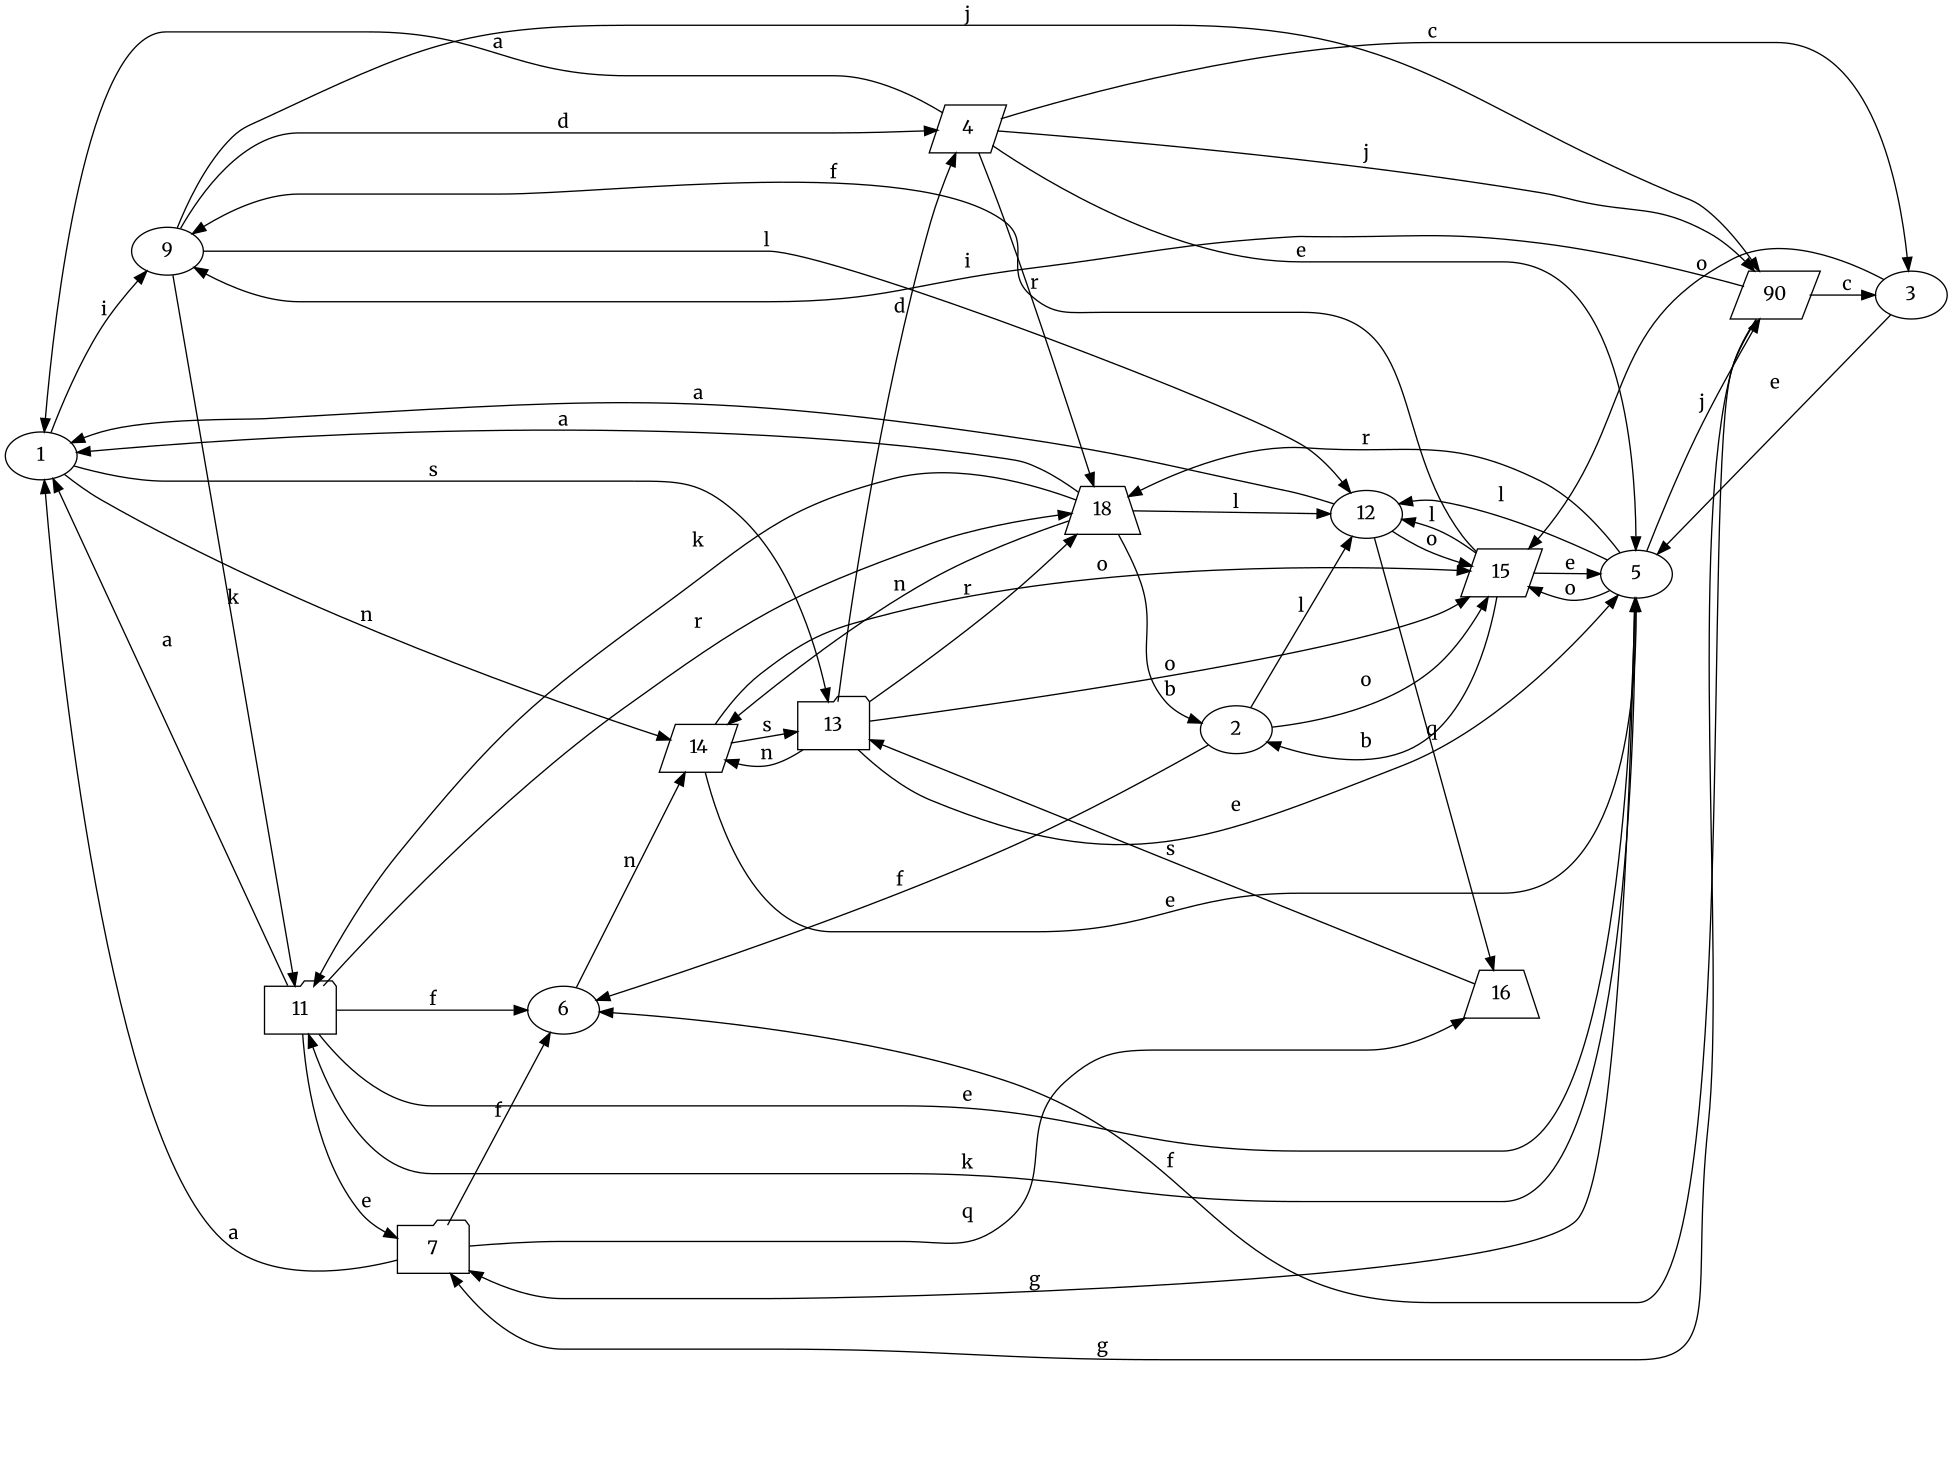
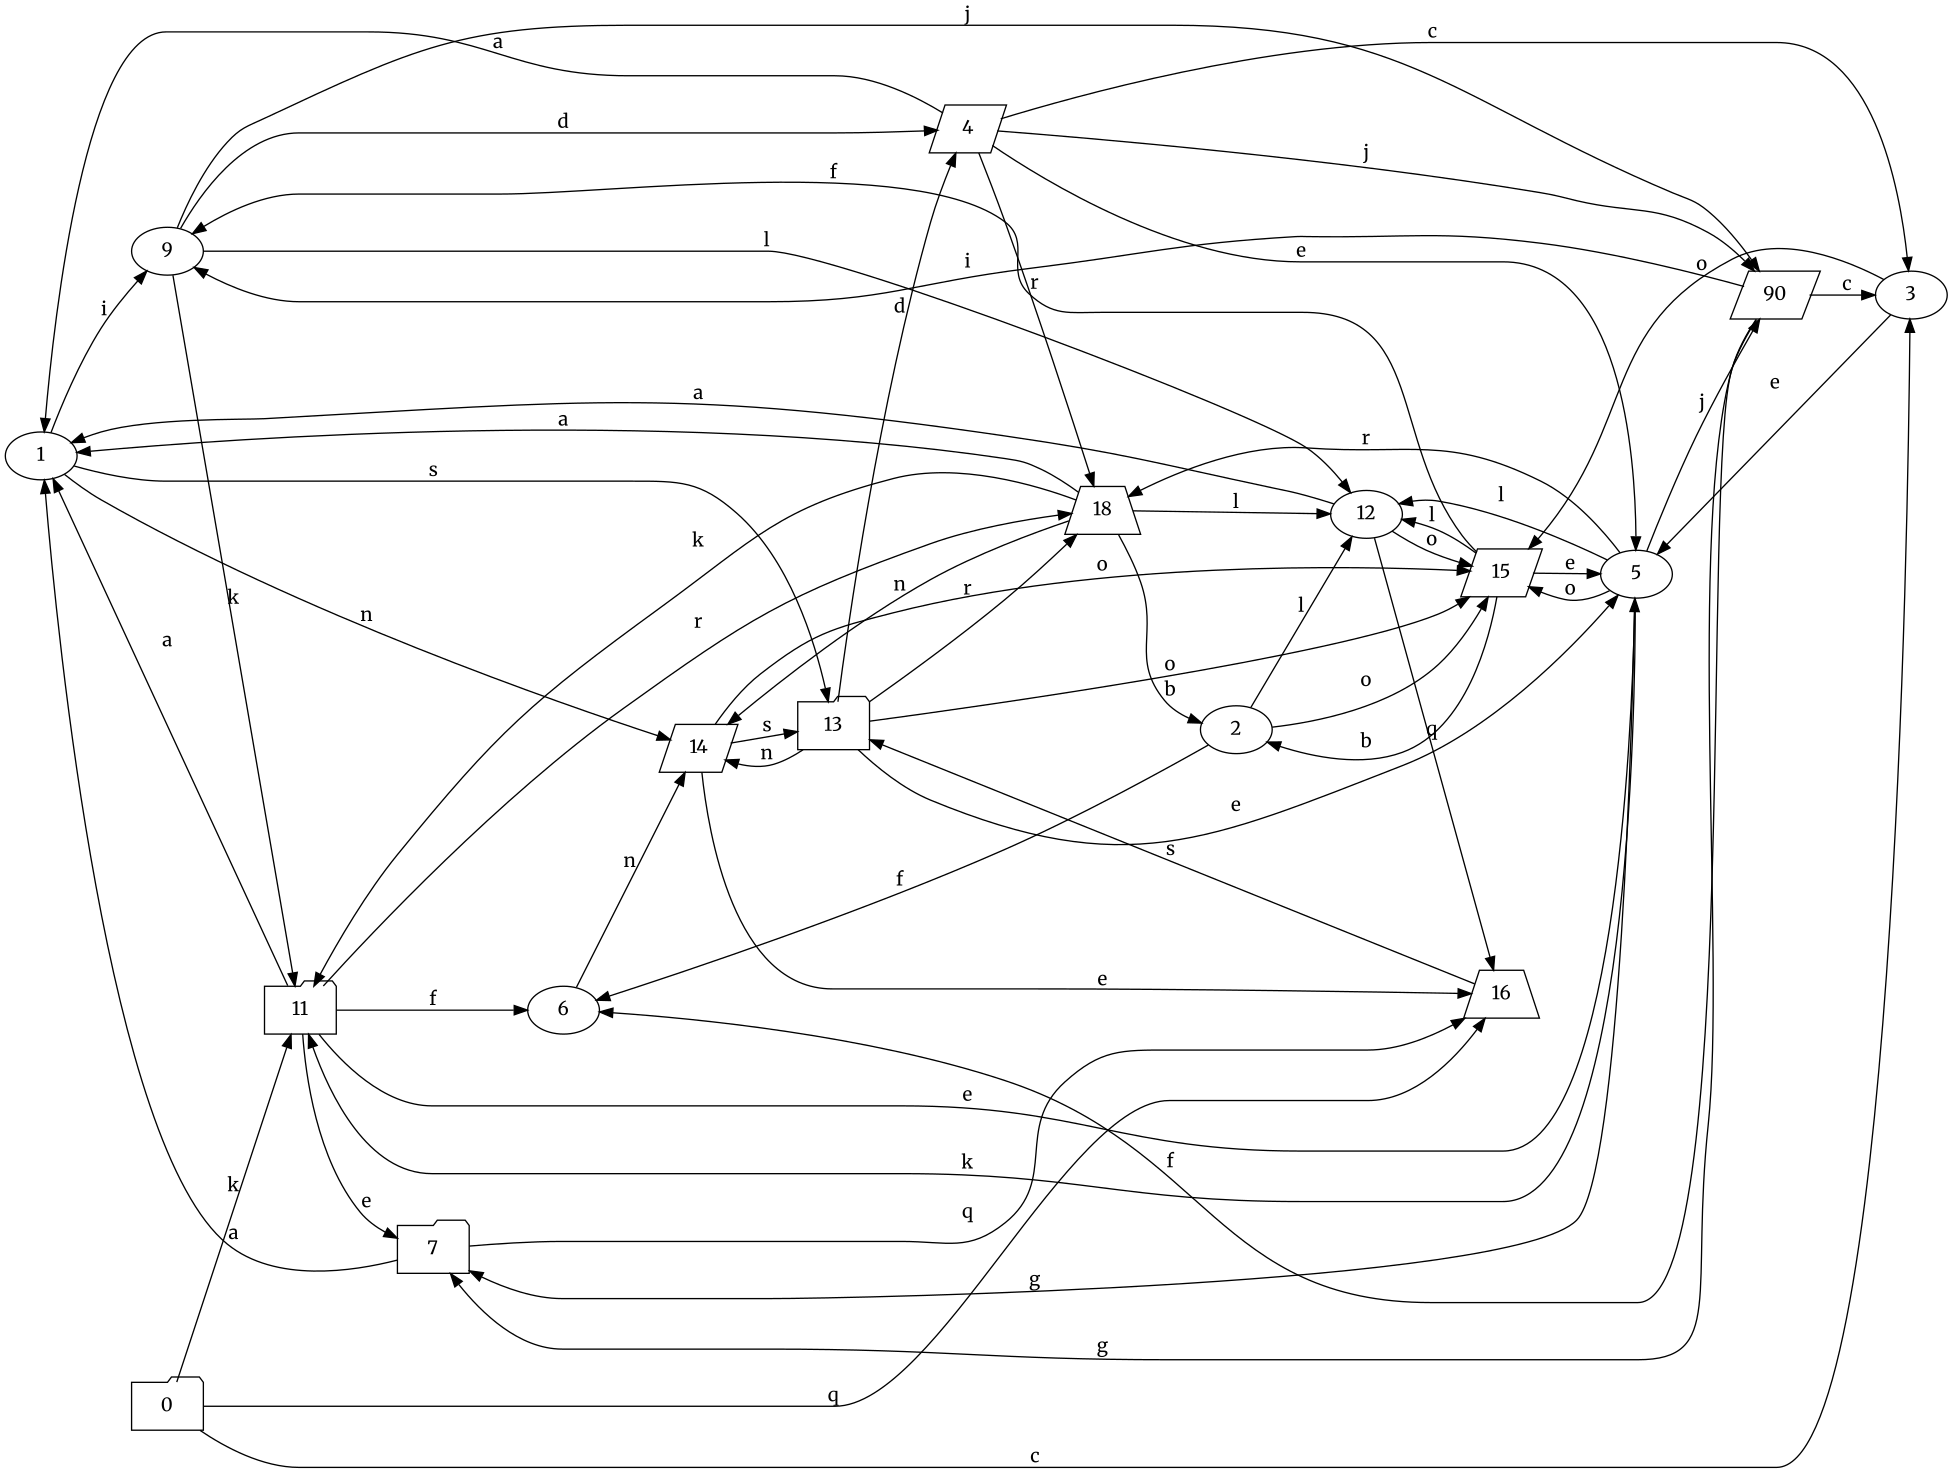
(1228, 899) -> (1008, 989)
(496, 1135) -> none
none -> (167, 1406)
